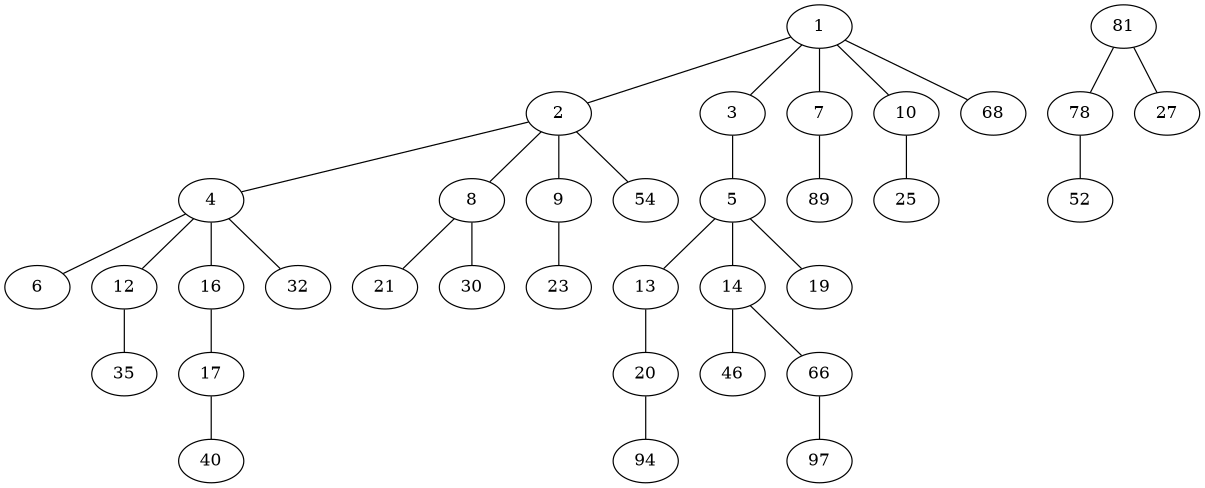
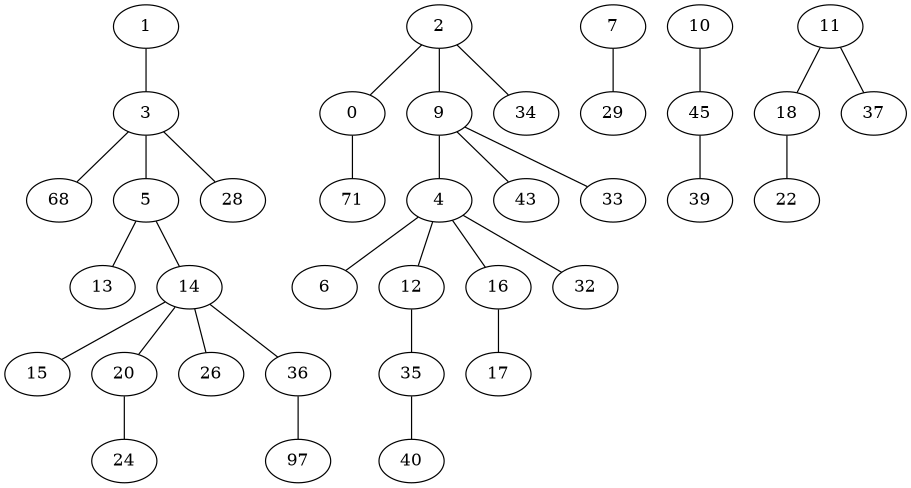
(1124, 27) -> (830, 27)
(689, 70) -> none
(820, 70) -> none
(863, 70) -> none
(906, 70) -> (103, 157)
(1080, 113) -> (787, 113)
(1167, 113) -> (874, 113)
(385, 157) -> (439, 157)
none -> (233, 200)
(472, 200) -> (352, 113)
none -> (613, 200)
(646, 200) -> (526, 113)
none -> (700, 200)
(820, 200) -> (613, 113)
(906, 200) -> (700, 113)
(1080, 200) -> (787, 200)
(385, 287) -> (352, 200)
(472, 287) -> none
(559, 287) -> (526, 200)
(820, 287) -> none
(646, 331) -> (157, 331)
none -> (37, 374)
(733, 374) -> (211, 374)
(820, 374) -> (298, 374)
(211, 418) -> (412, 418)
(646, 461) -> (124, 461)
